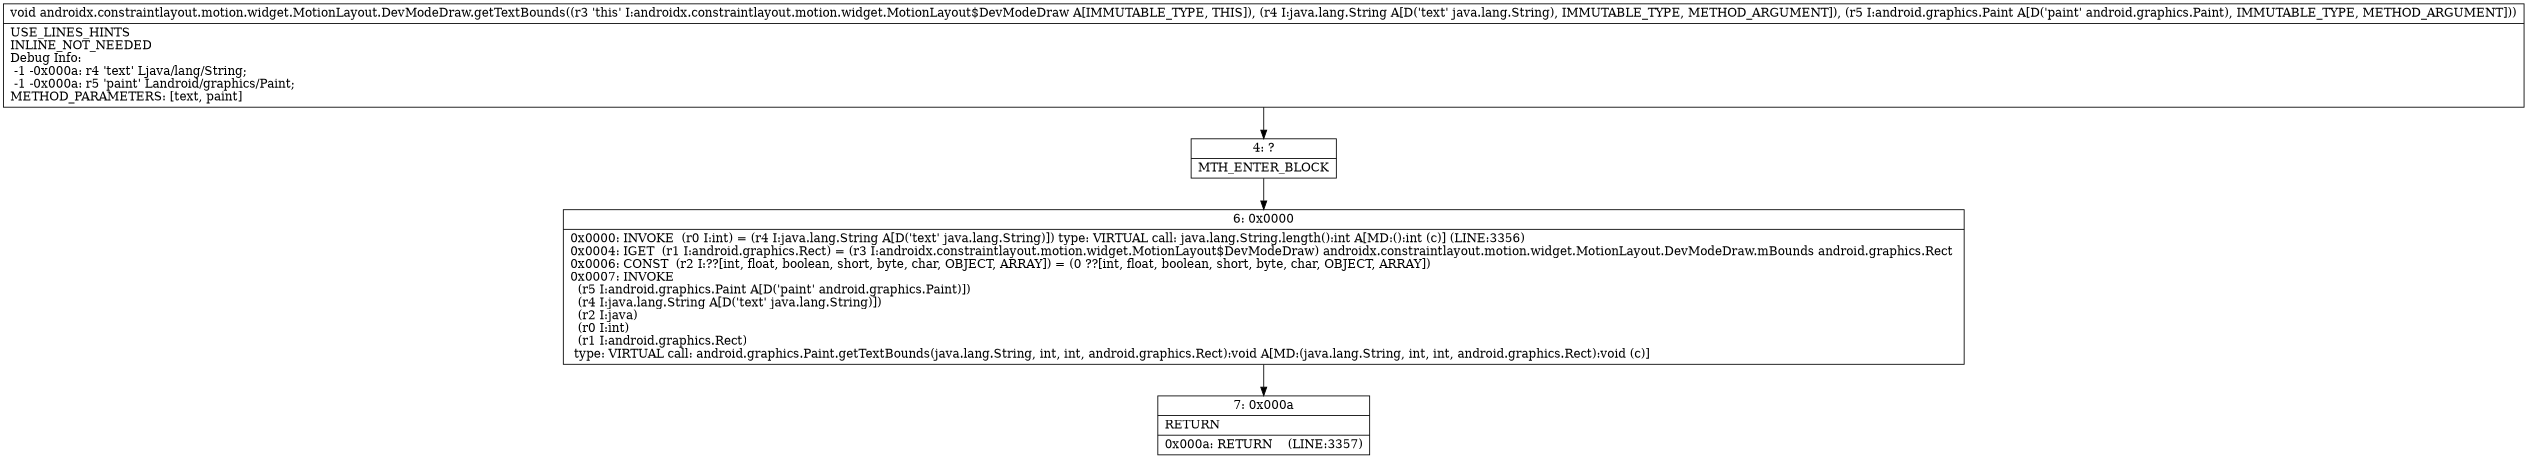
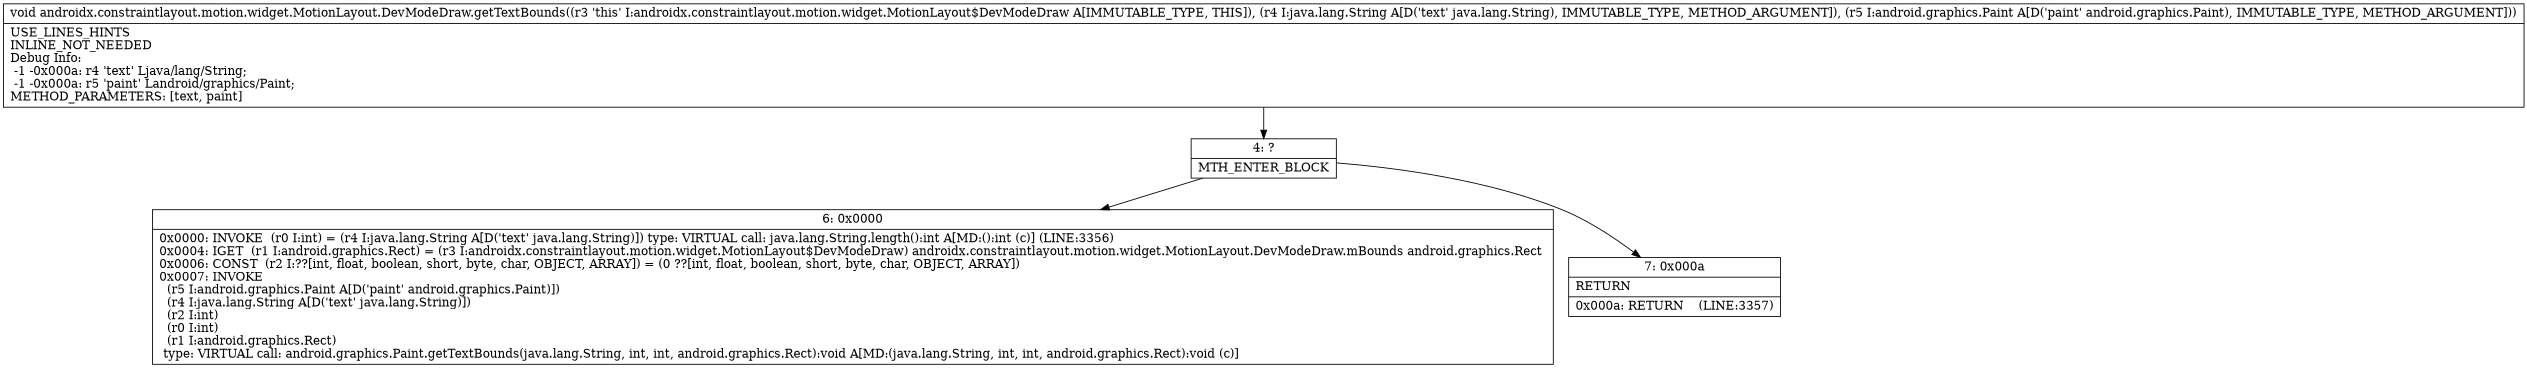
(604, 316) -> (189, 316)
(1264, 376) -> (1492, 187)
